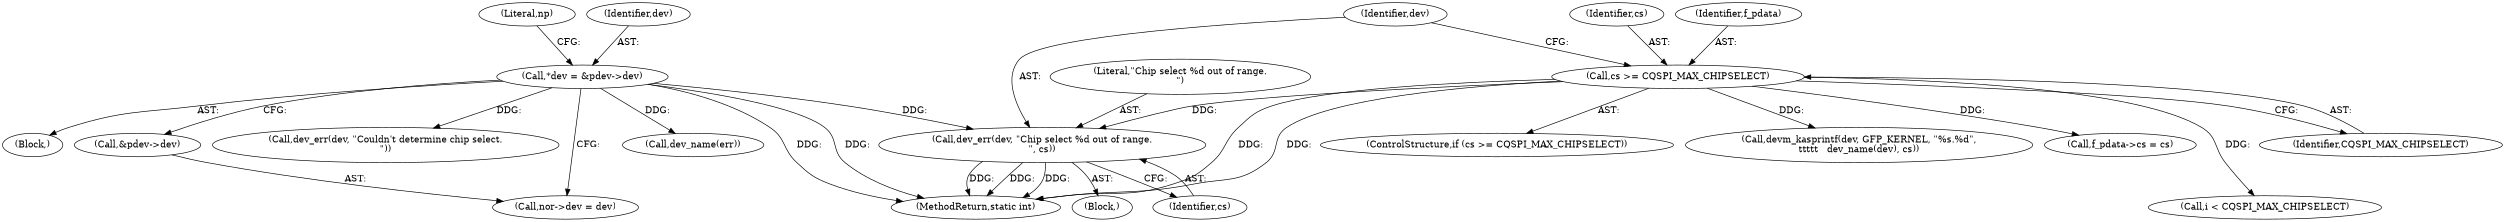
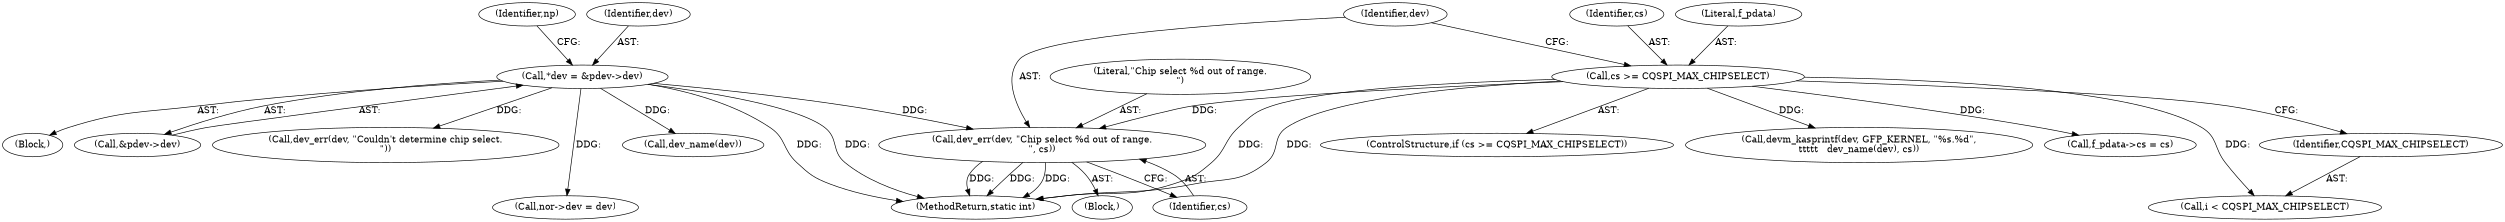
(527, 14) -> (527, 14)
(1739, 14) -> (1739, 14)
(2091, 84) -> (2326, 175)
(277, 111) -> (277, 111)
(590, 145) -> (590, 145)
(693, 145) -> (693, 145)
(334, 182) -> (344, 109)
